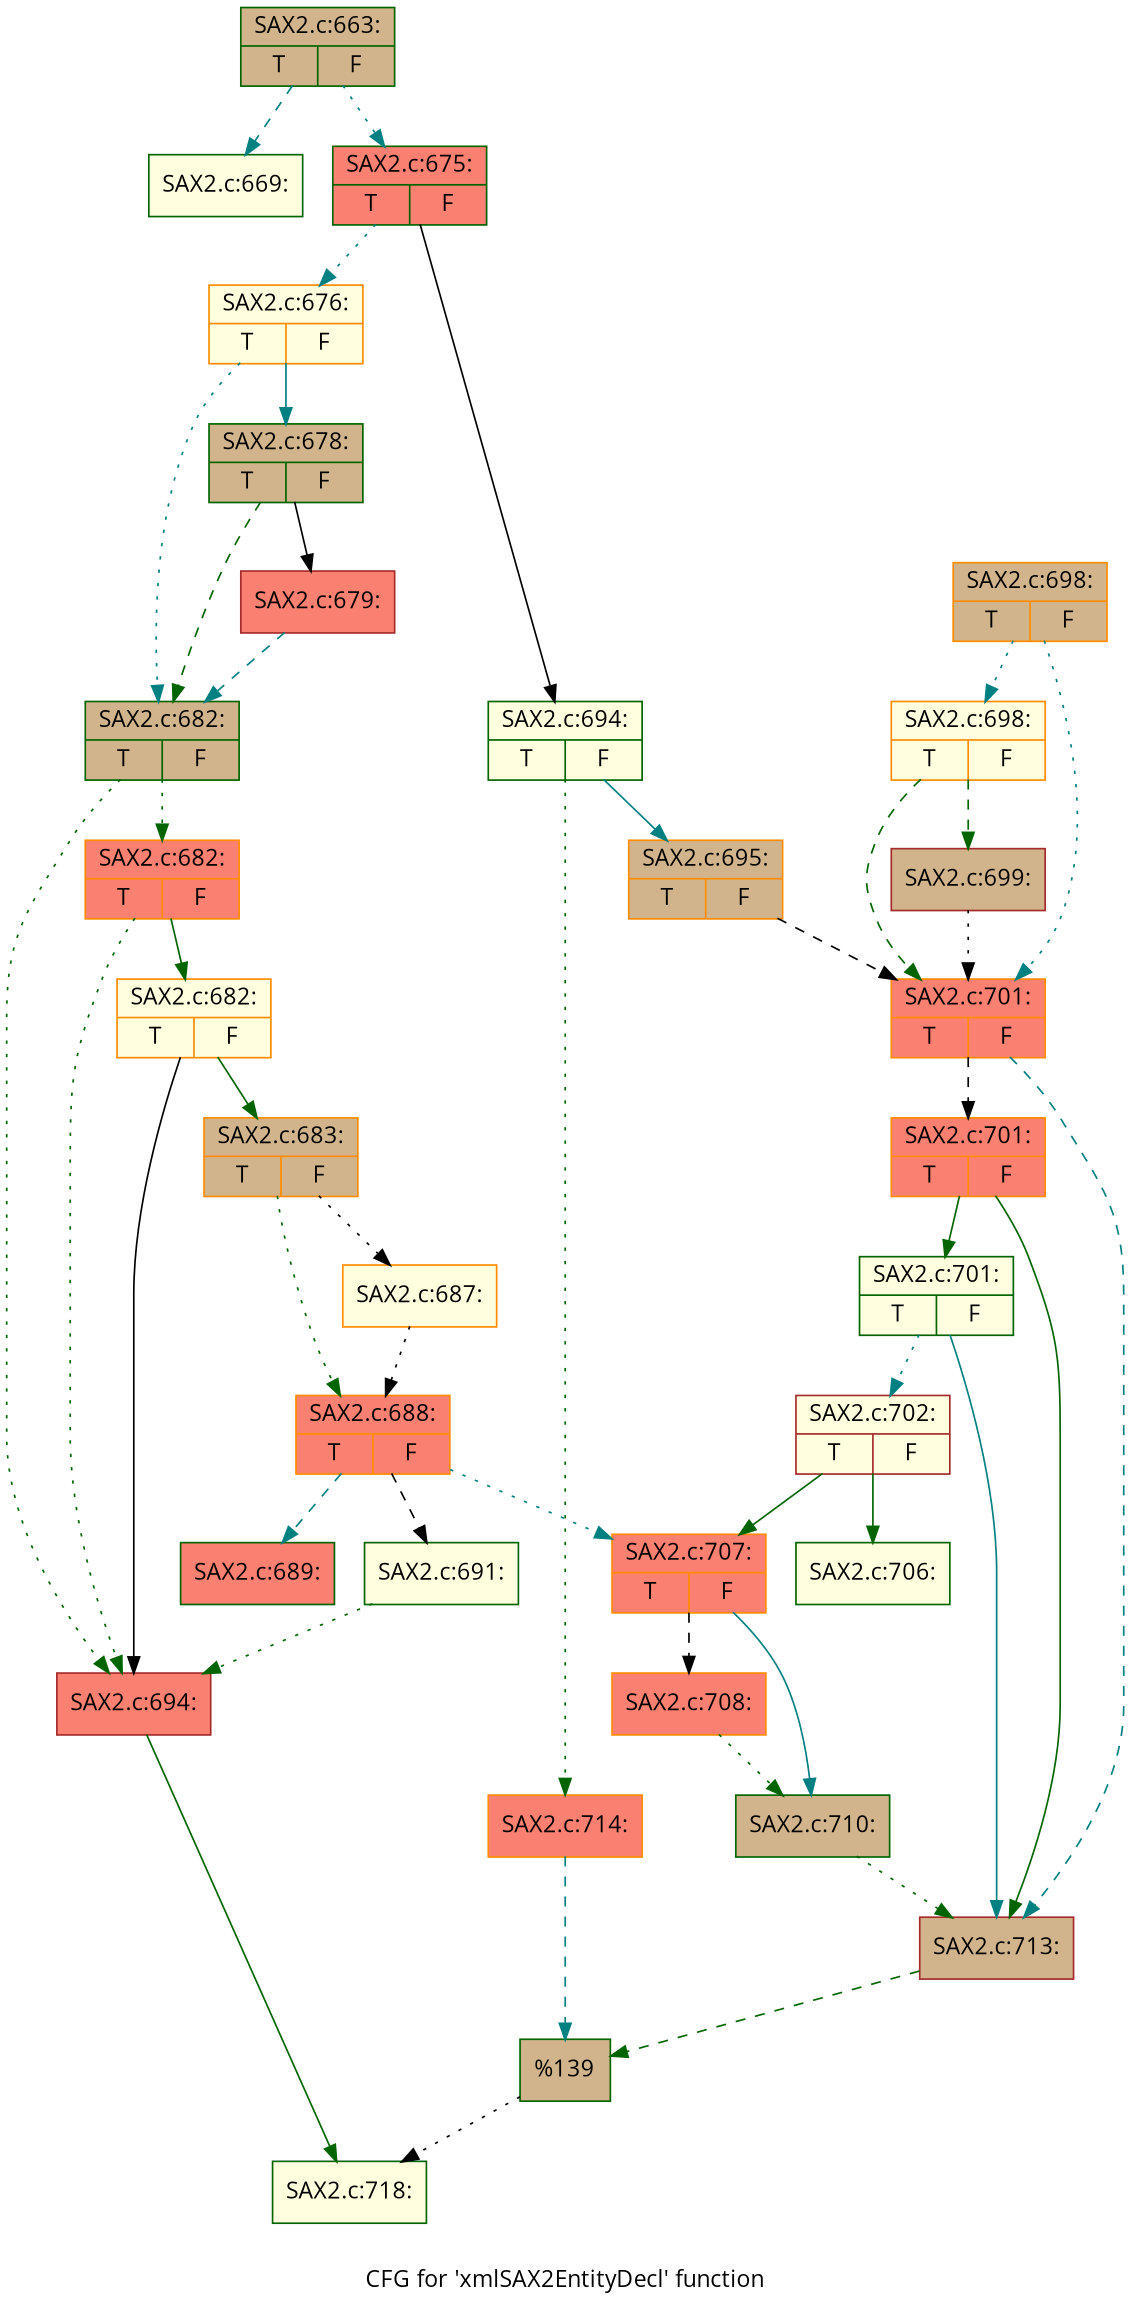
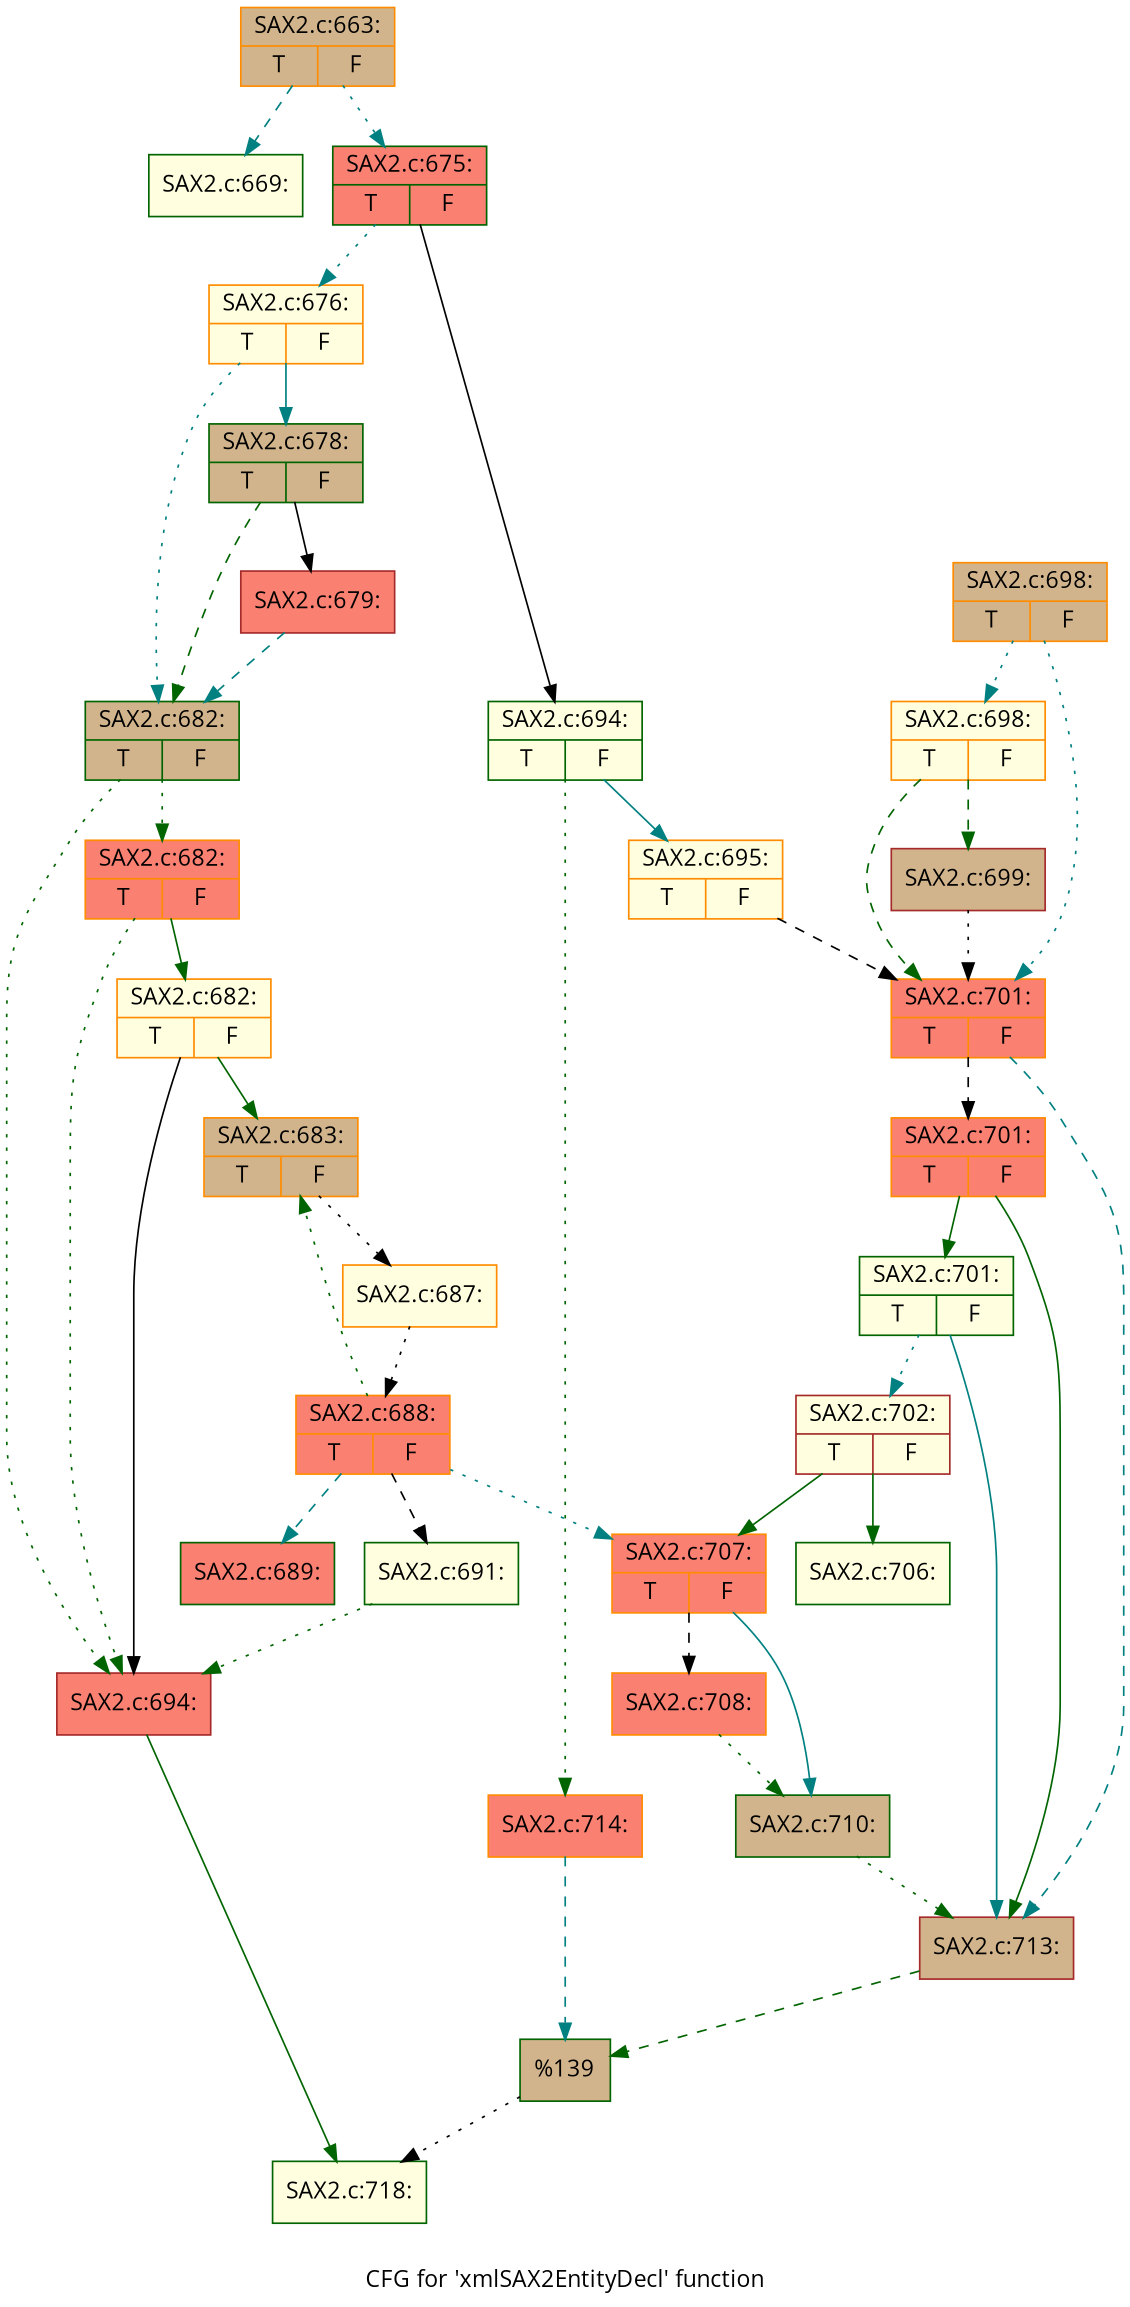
(318, 47) -> (318, 47)
(706, 880) -> (706, 880)
(298, 1290) -> (333, 1305)
